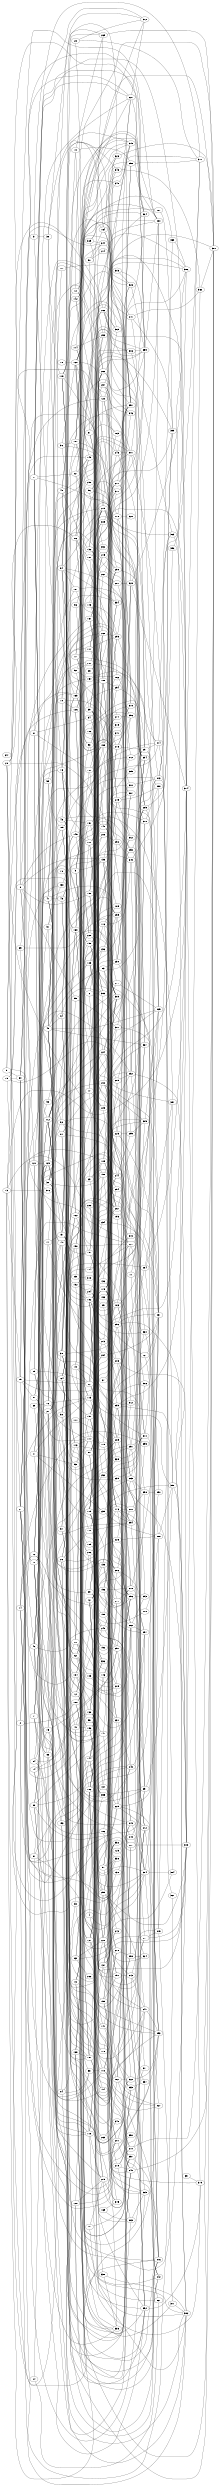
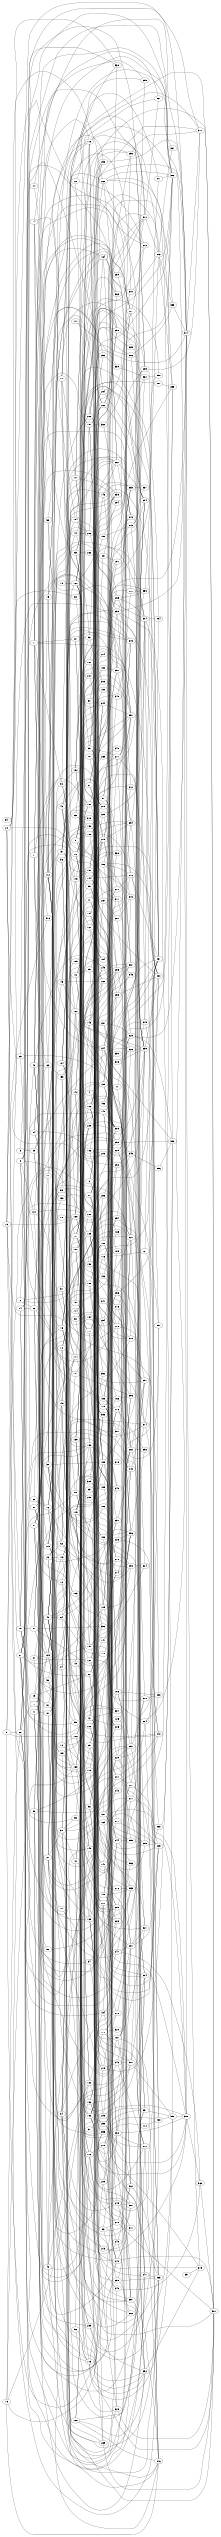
none -> (117, 1888)
